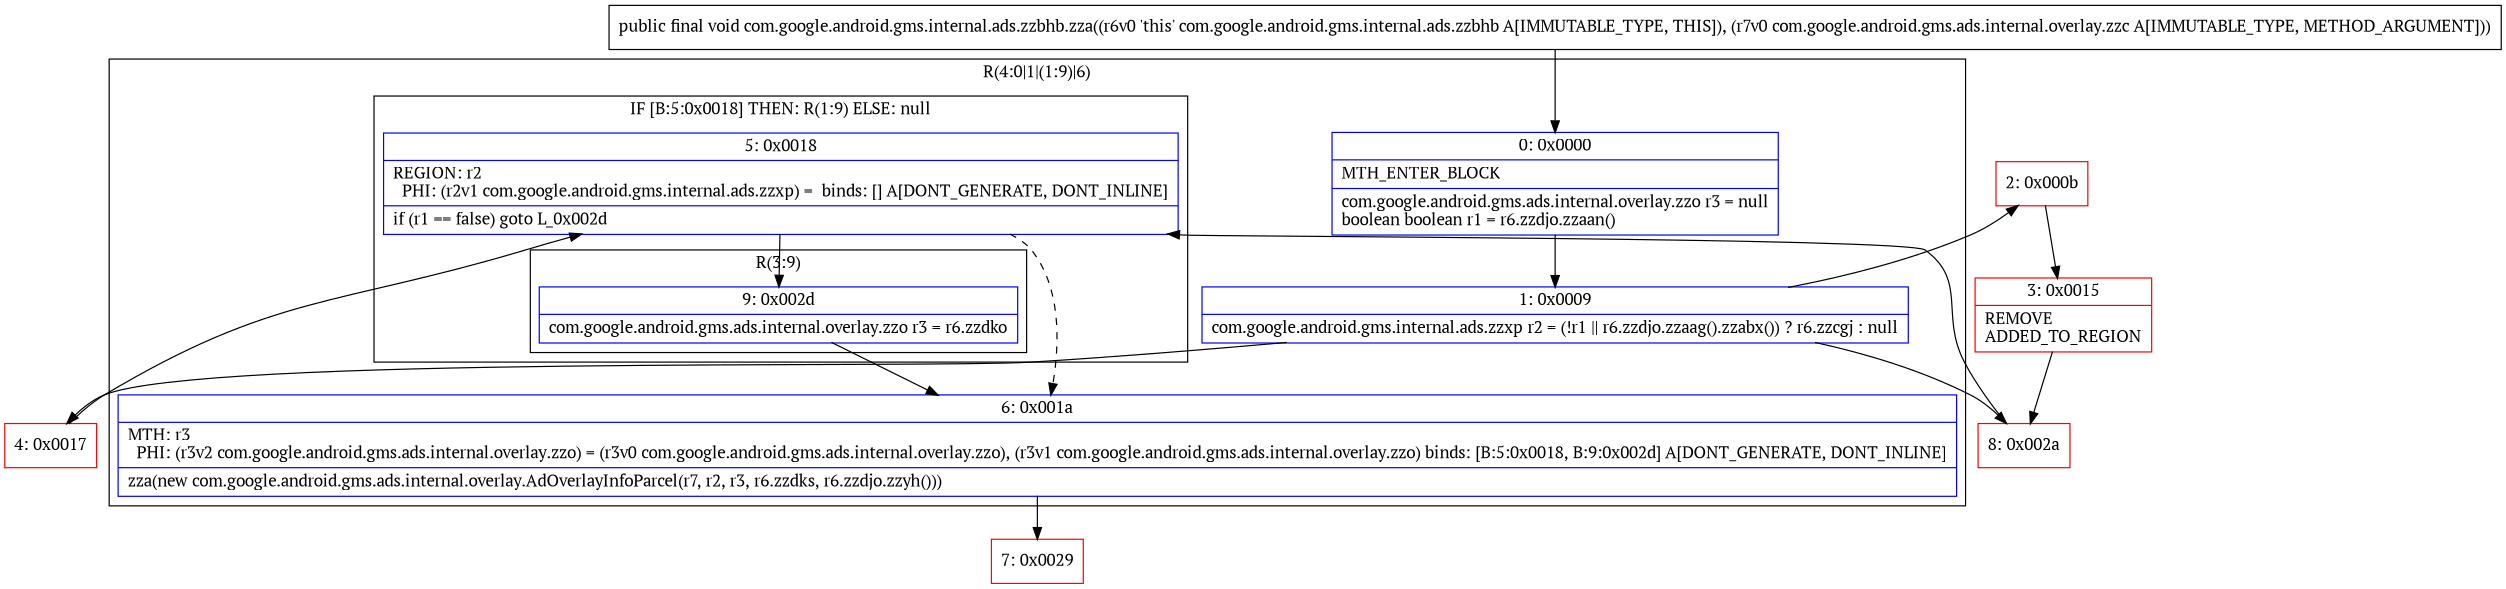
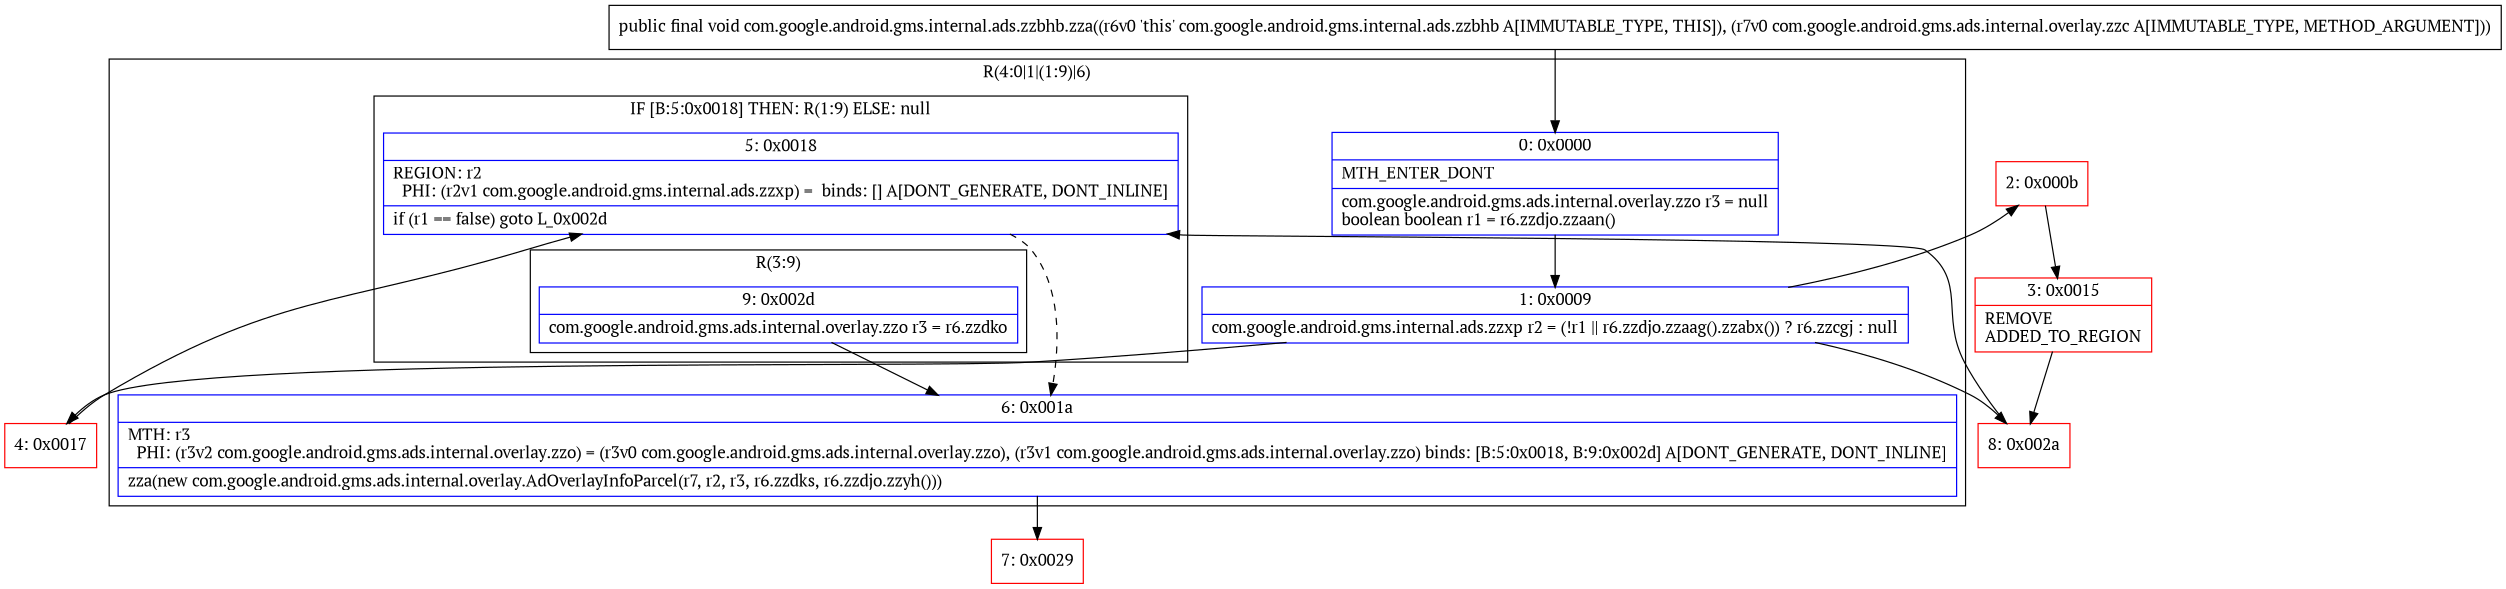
(1421, 174) -> (1419, 174)
(780, 258) -> none
